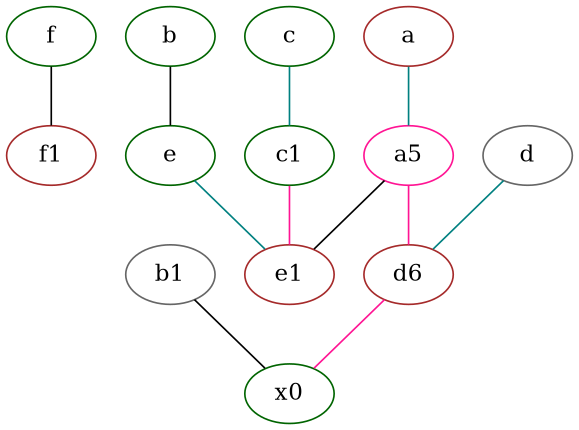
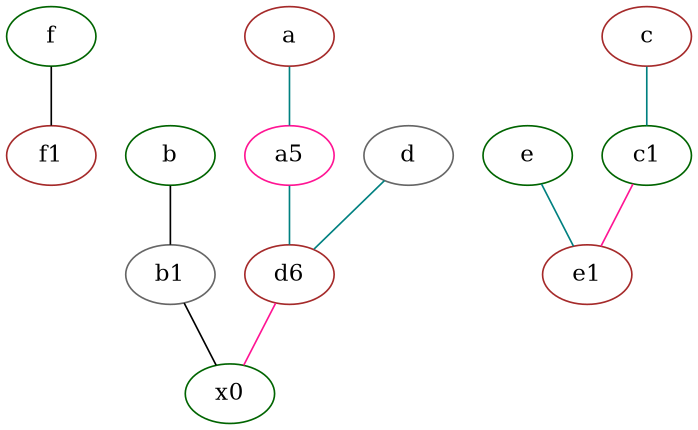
(289, 36) -> (647, 36)
(170, 96) -> (170, 215)
(349, 215) -> none
(409, 215) -> (289, 215)
